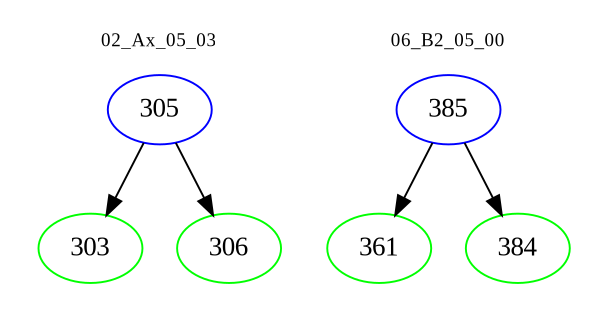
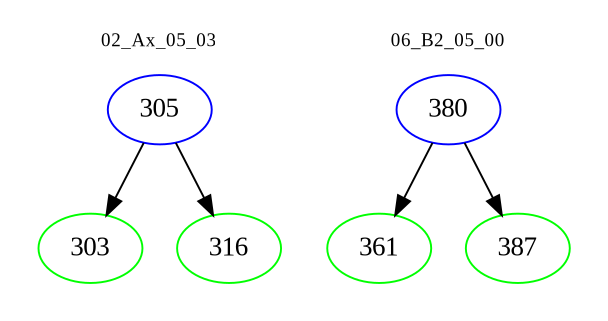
(449, 110) -> (449, 110)
(229, 248) -> (229, 248)
(518, 248) -> (518, 248)
